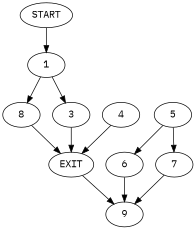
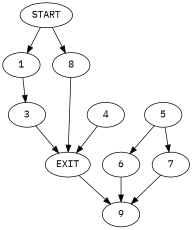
(35, 87) -> (57, 37)
